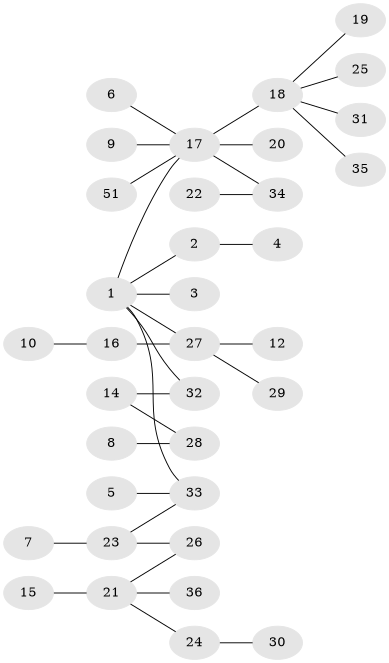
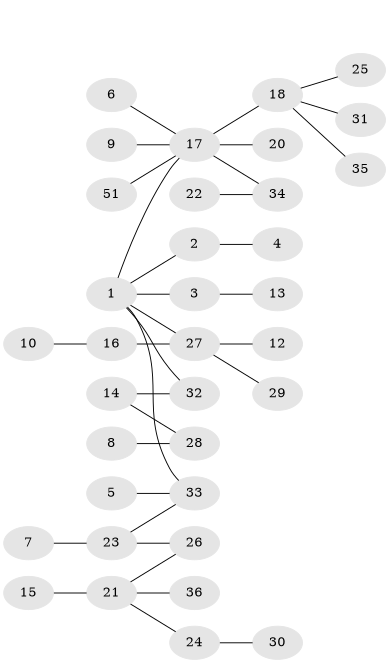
(361, 20) -> none
none -> (278, 294)
